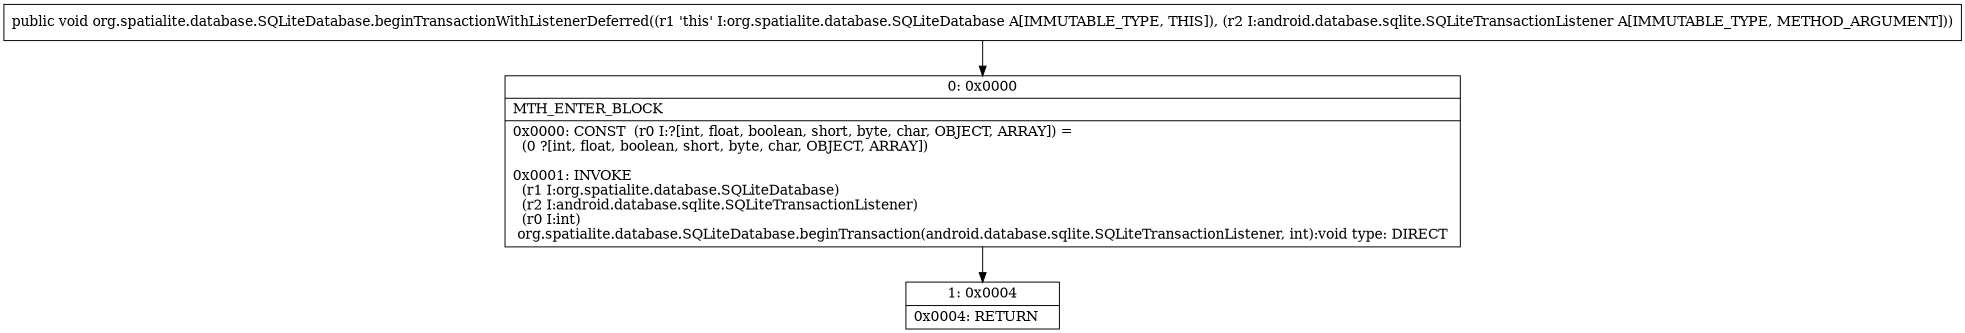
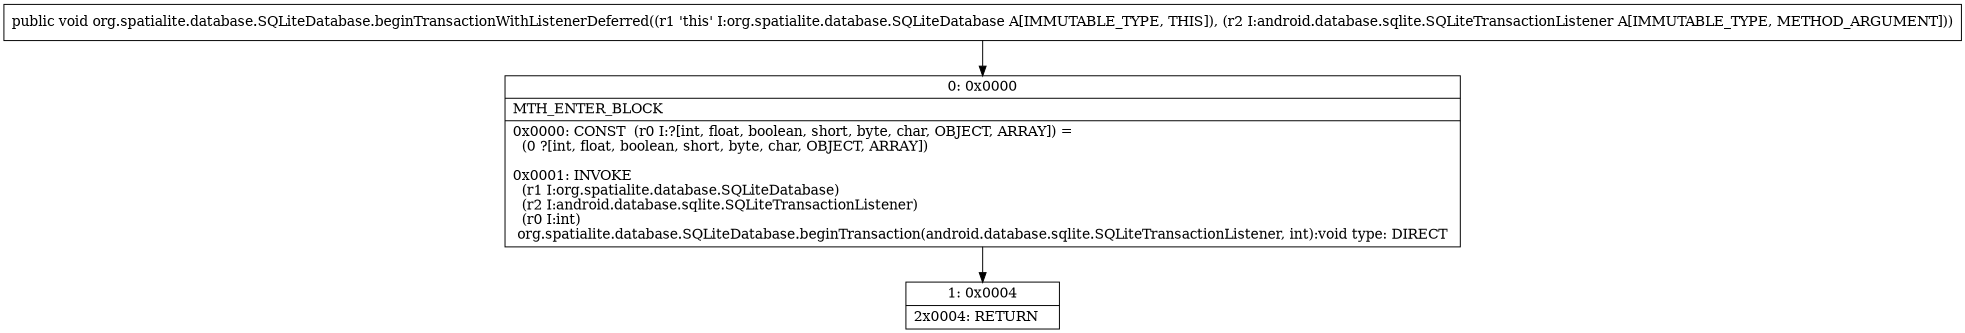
(983, 317) -> (983, 317)
